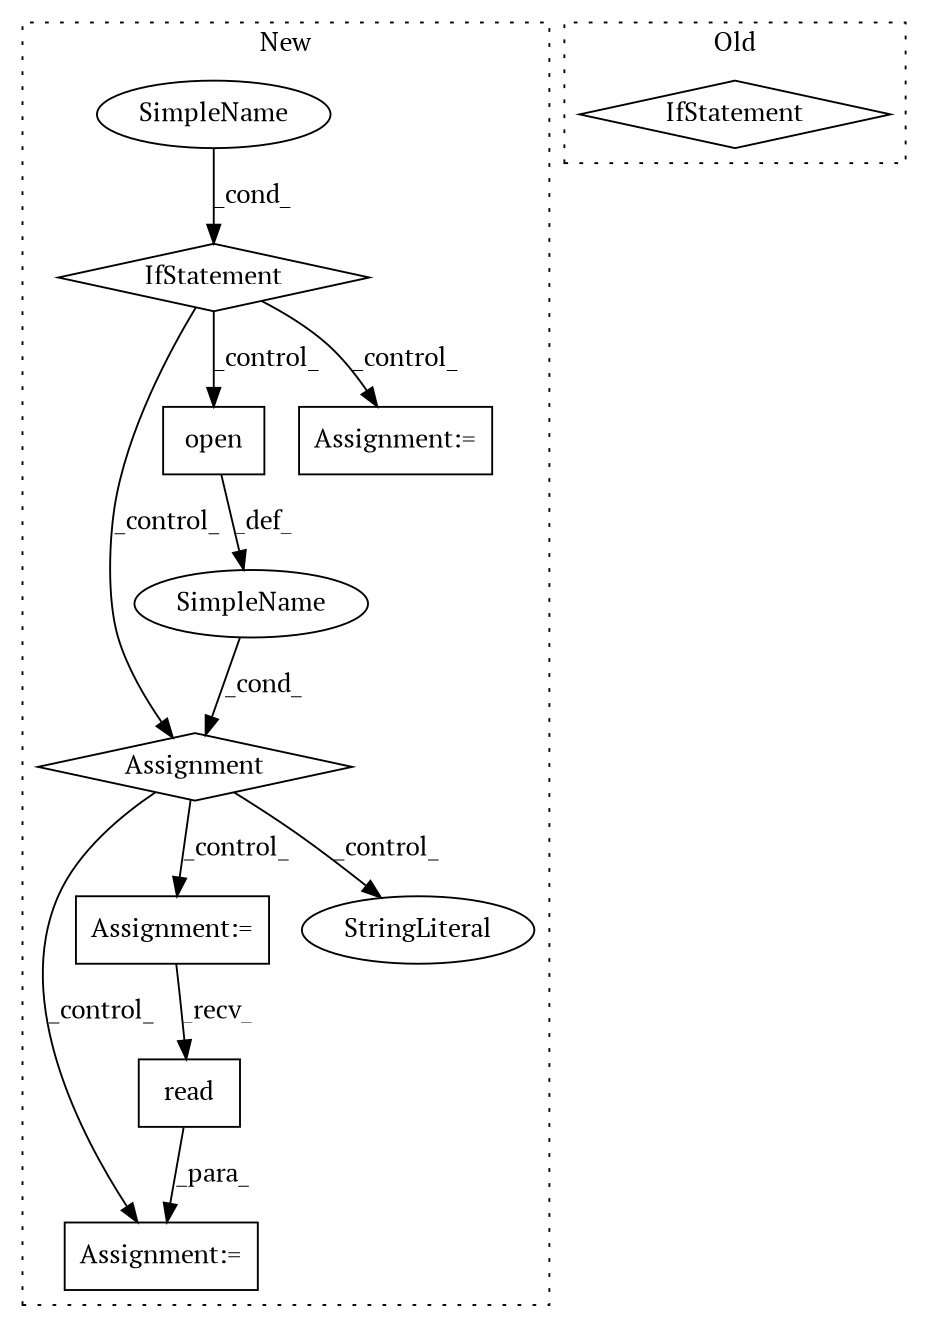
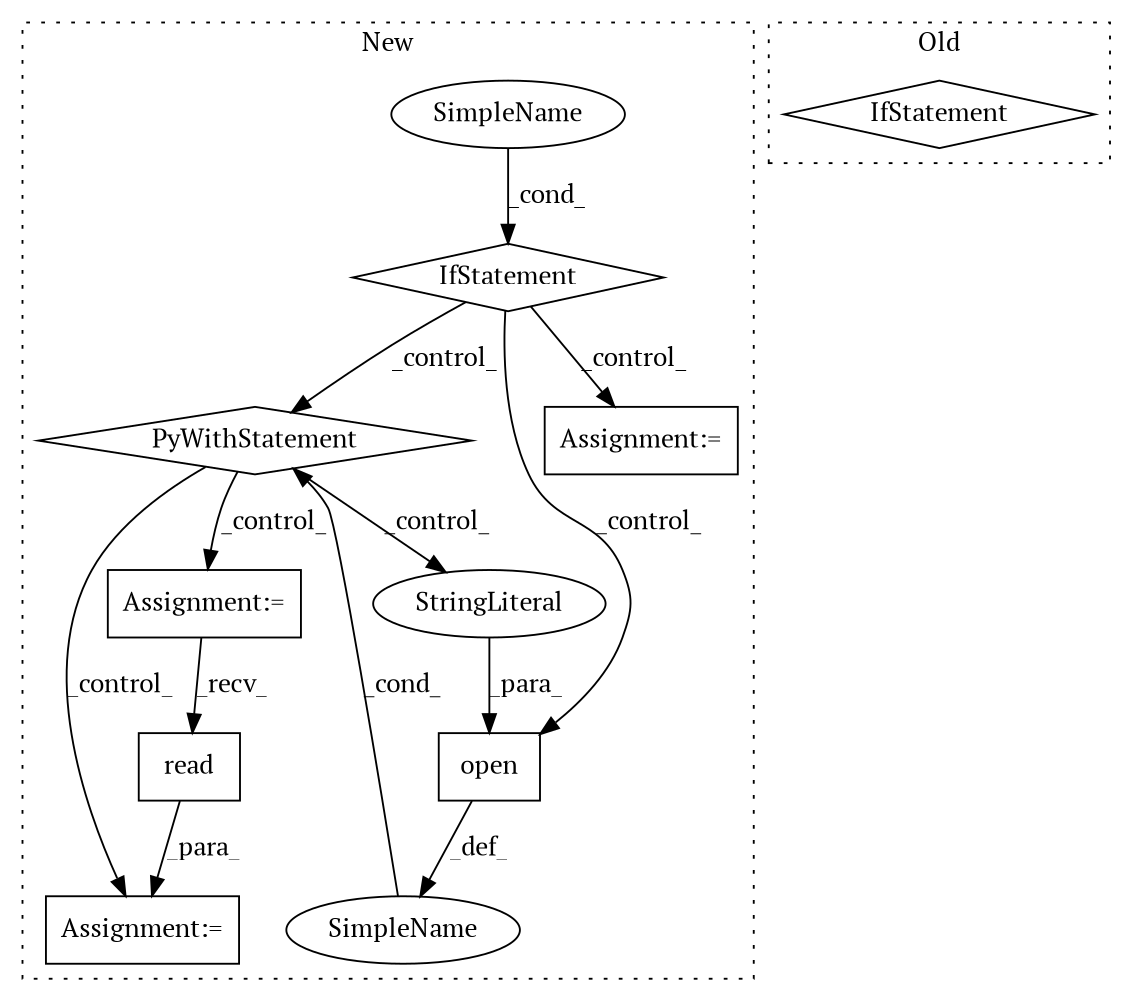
none -> (489, 676)
(195, 767) -> (255, 441)
